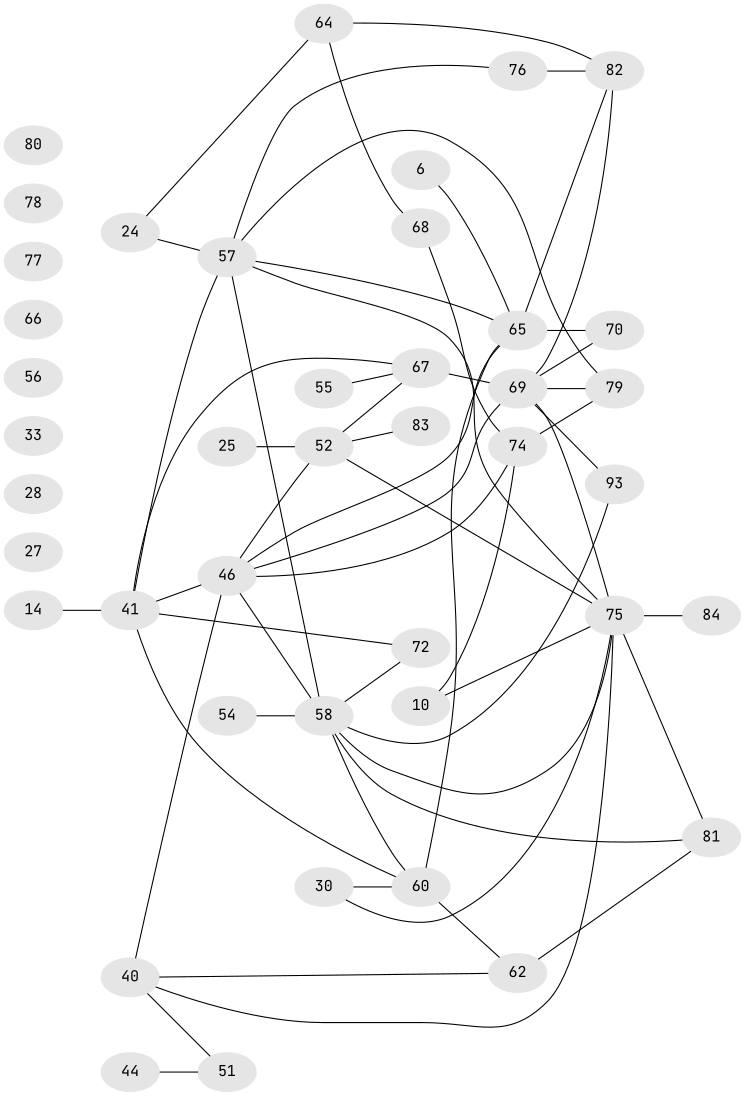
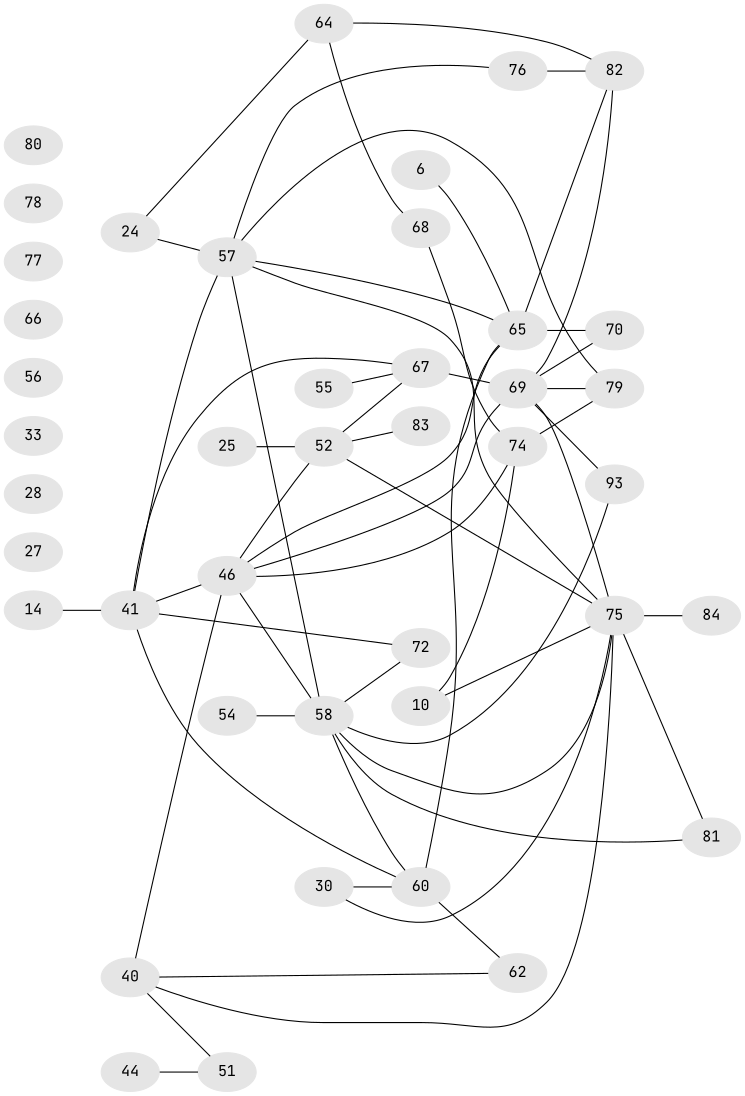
(615, 905) -> none
